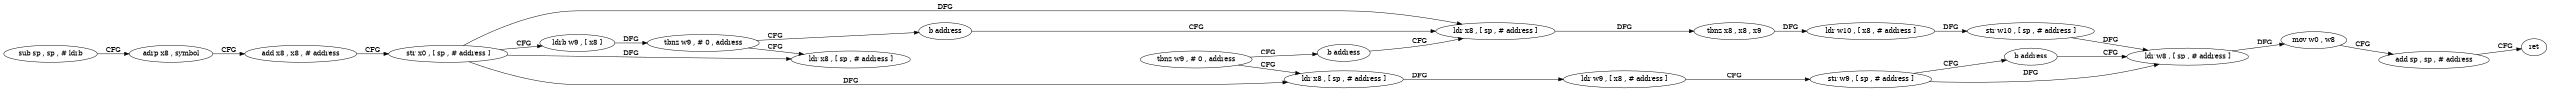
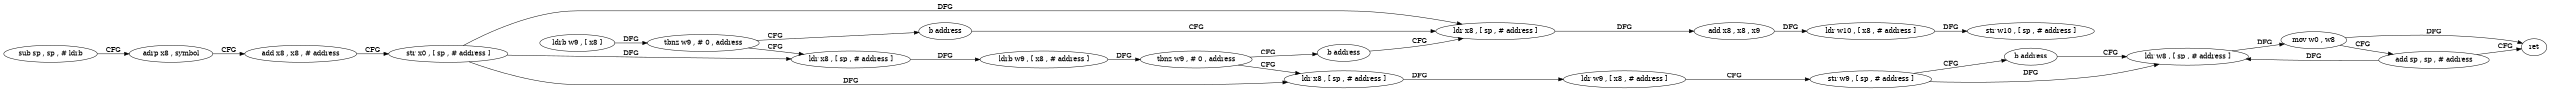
(1734, 31) -> (1734, 31)
none -> (2432, 35)
(2107, 44) -> (2315, 60)
(519, 48) -> none
none -> (1044, 60)
